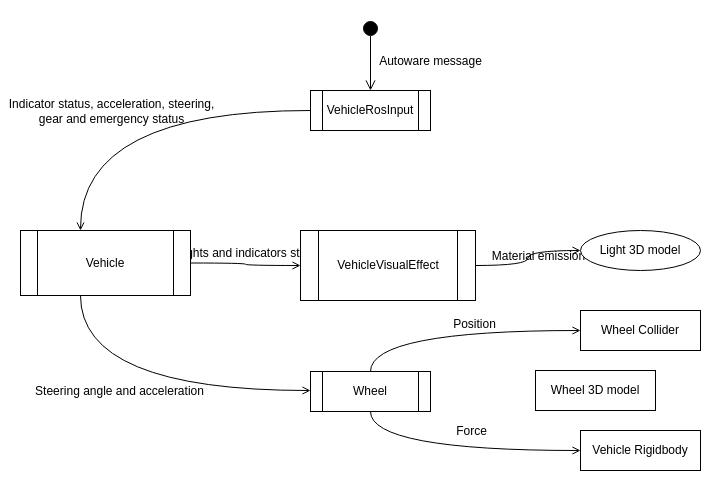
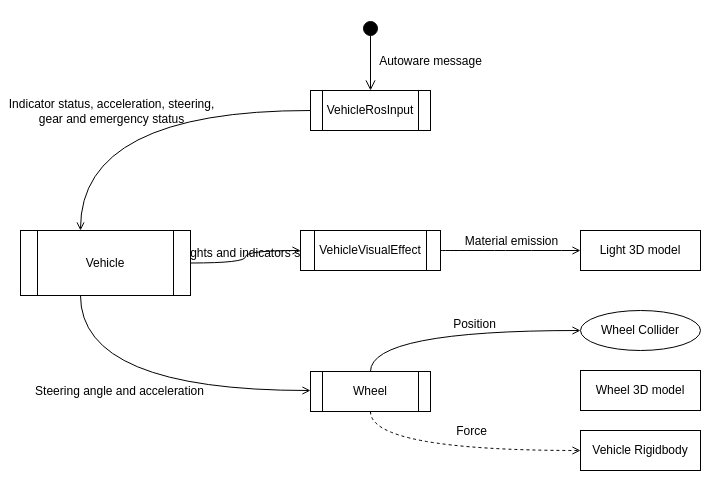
(641, 251) -> (641, 251)
(388, 266) -> (371, 251)
(641, 331) -> (641, 331)
(596, 391) -> (641, 391)
(468, 447) -> (468, 447)
